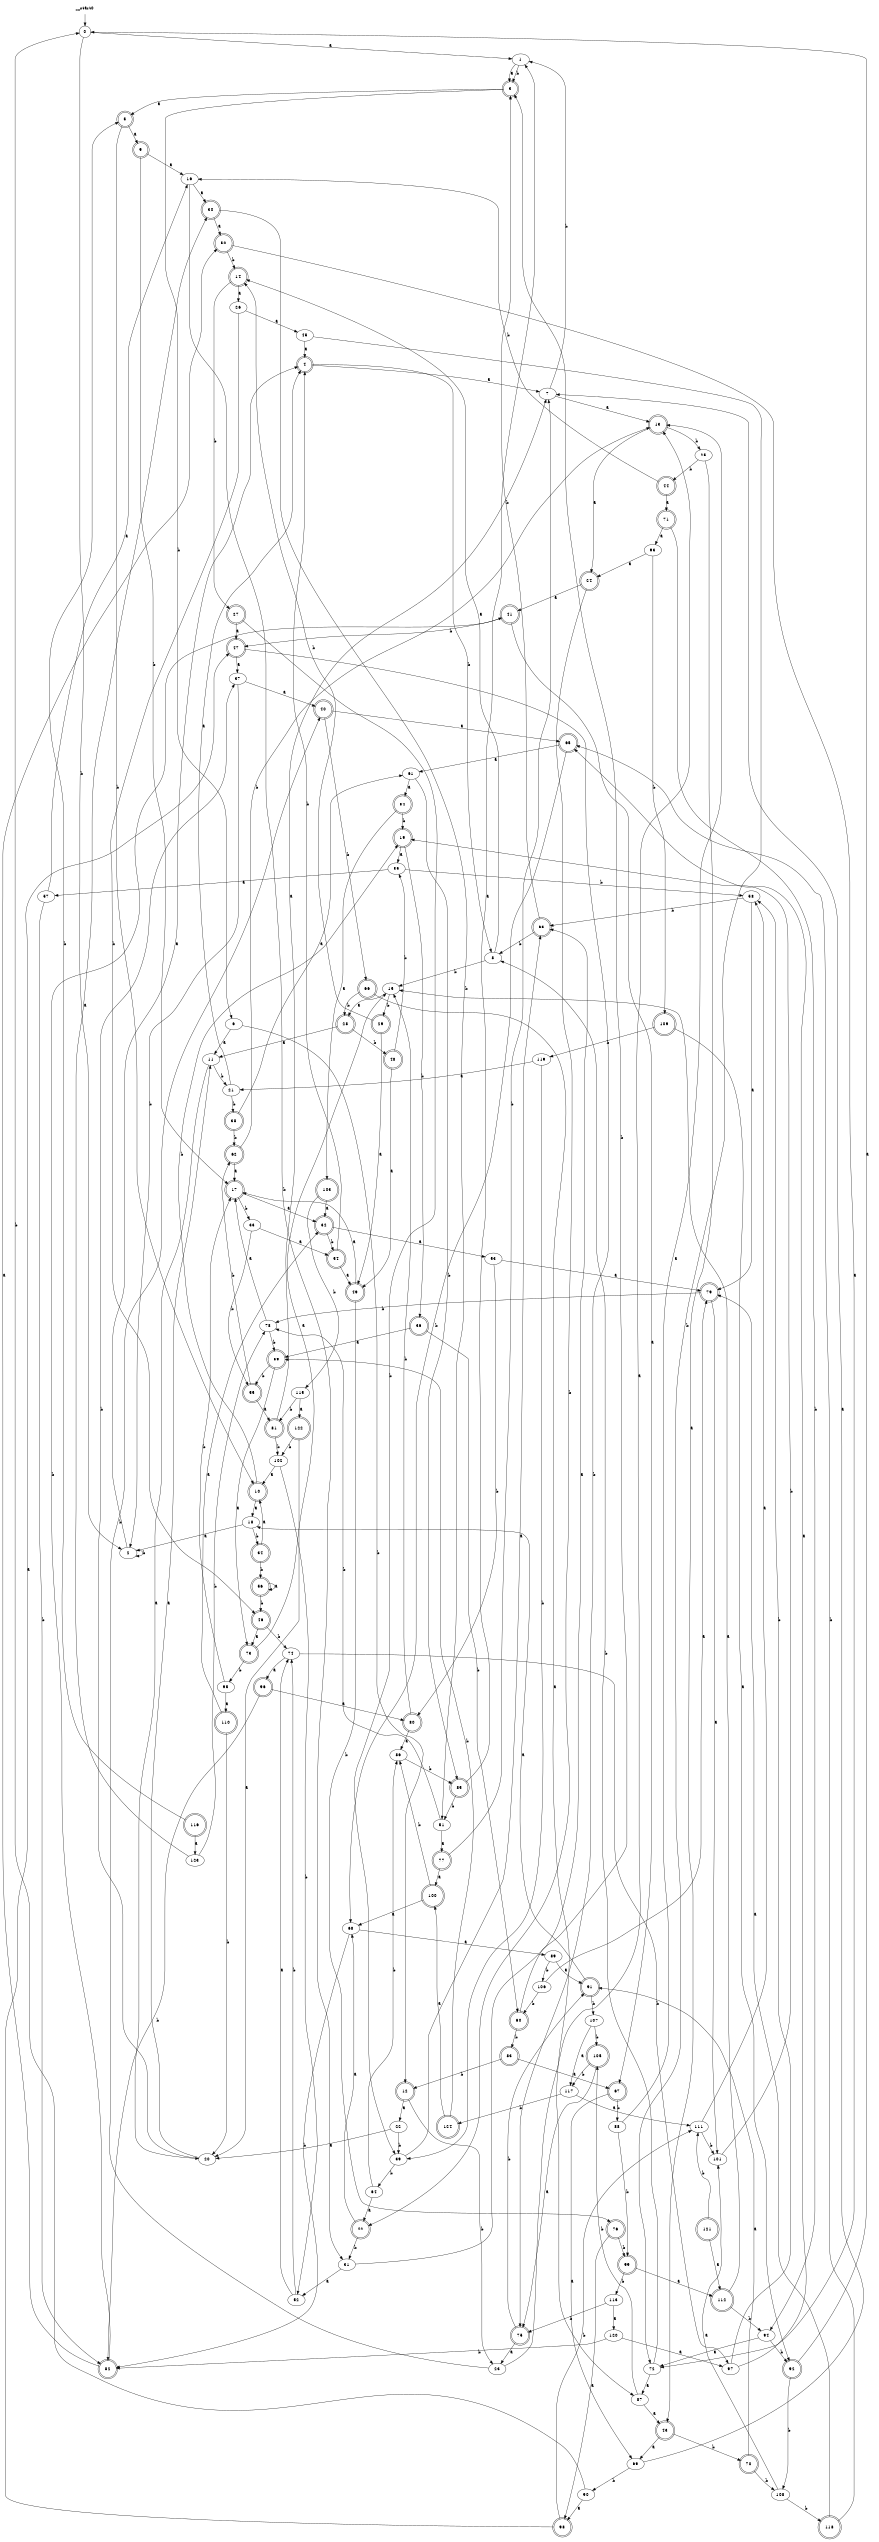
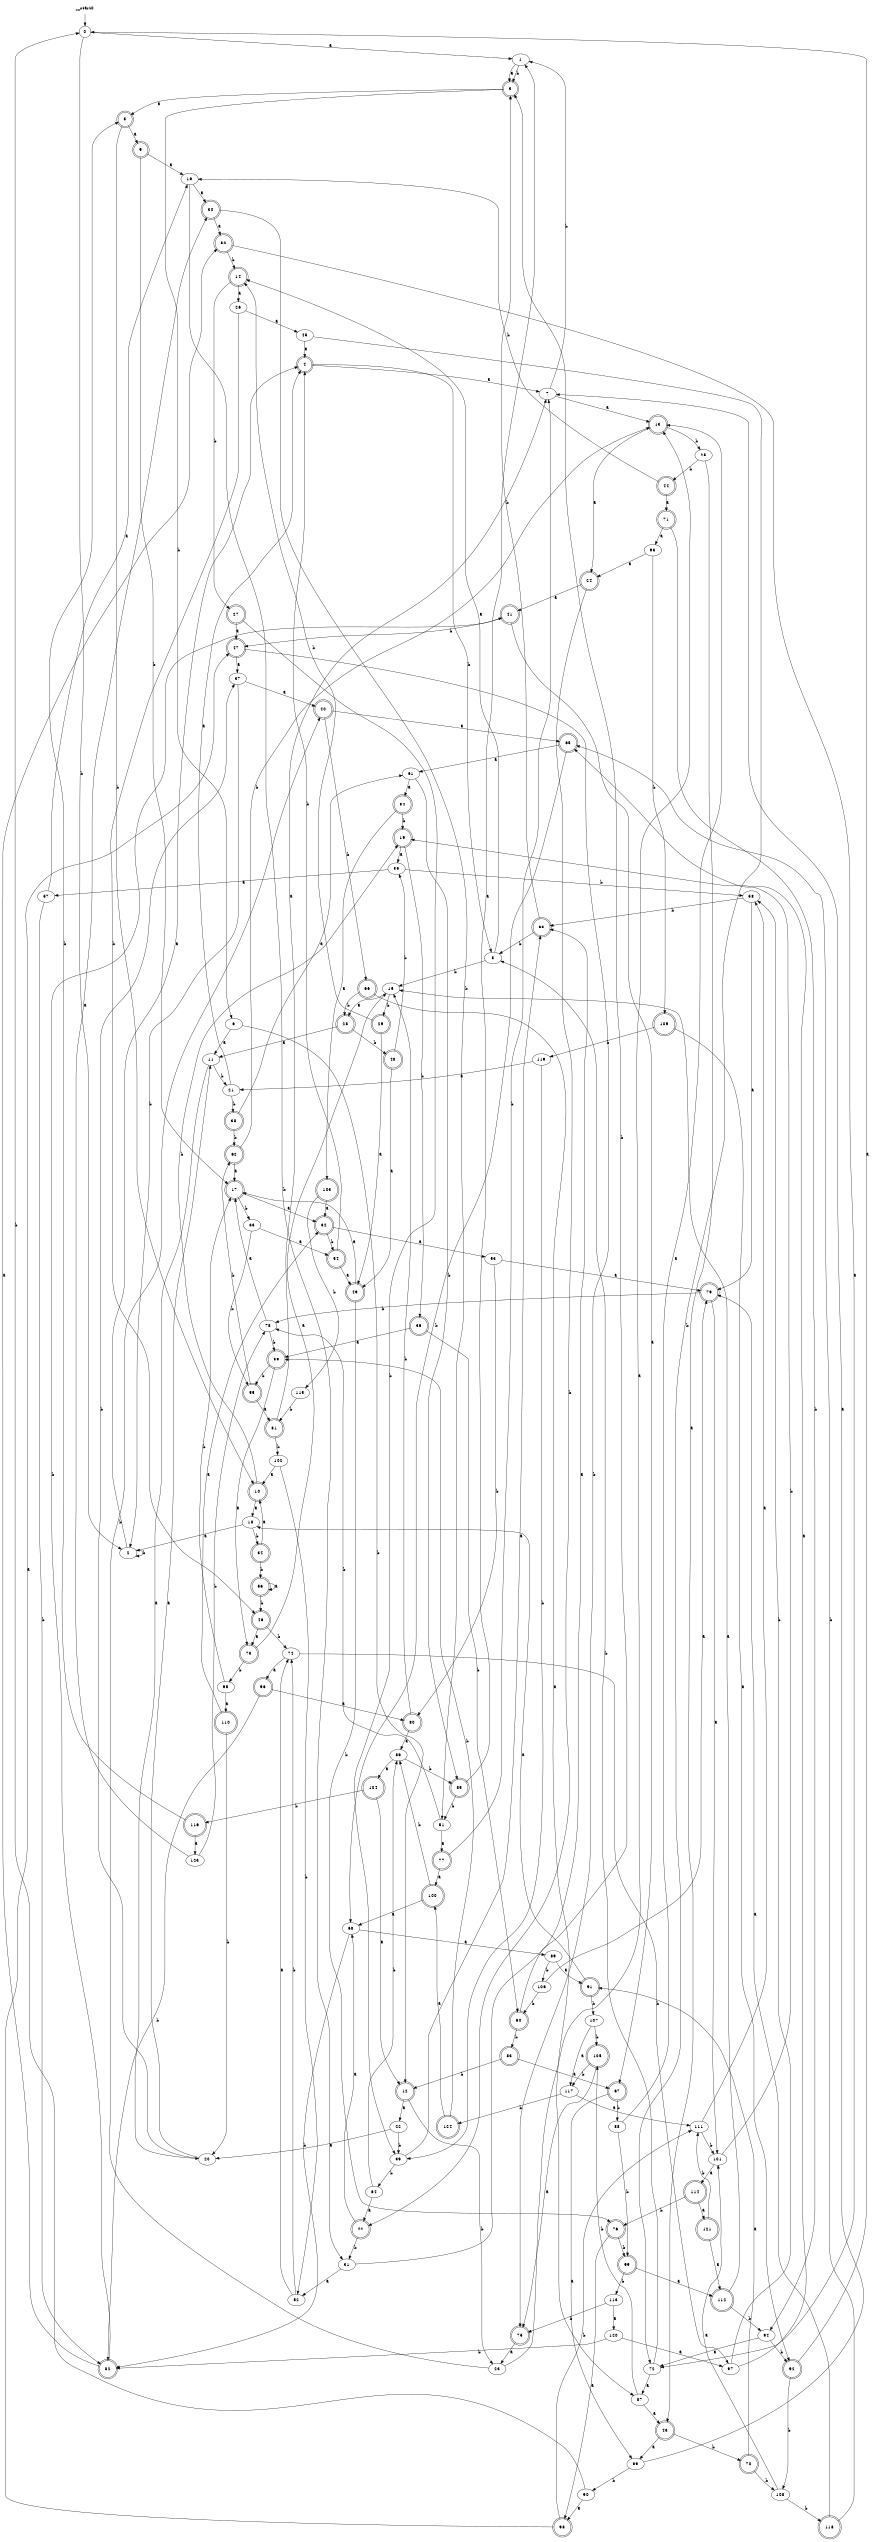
(299, 1428) -> none
none -> (373, 1788)
(508, 2151) -> none
none -> (695, 2192)
